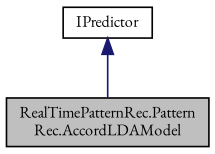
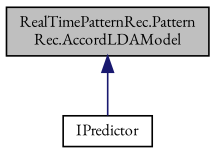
(108, 76) -> (108, 94)
